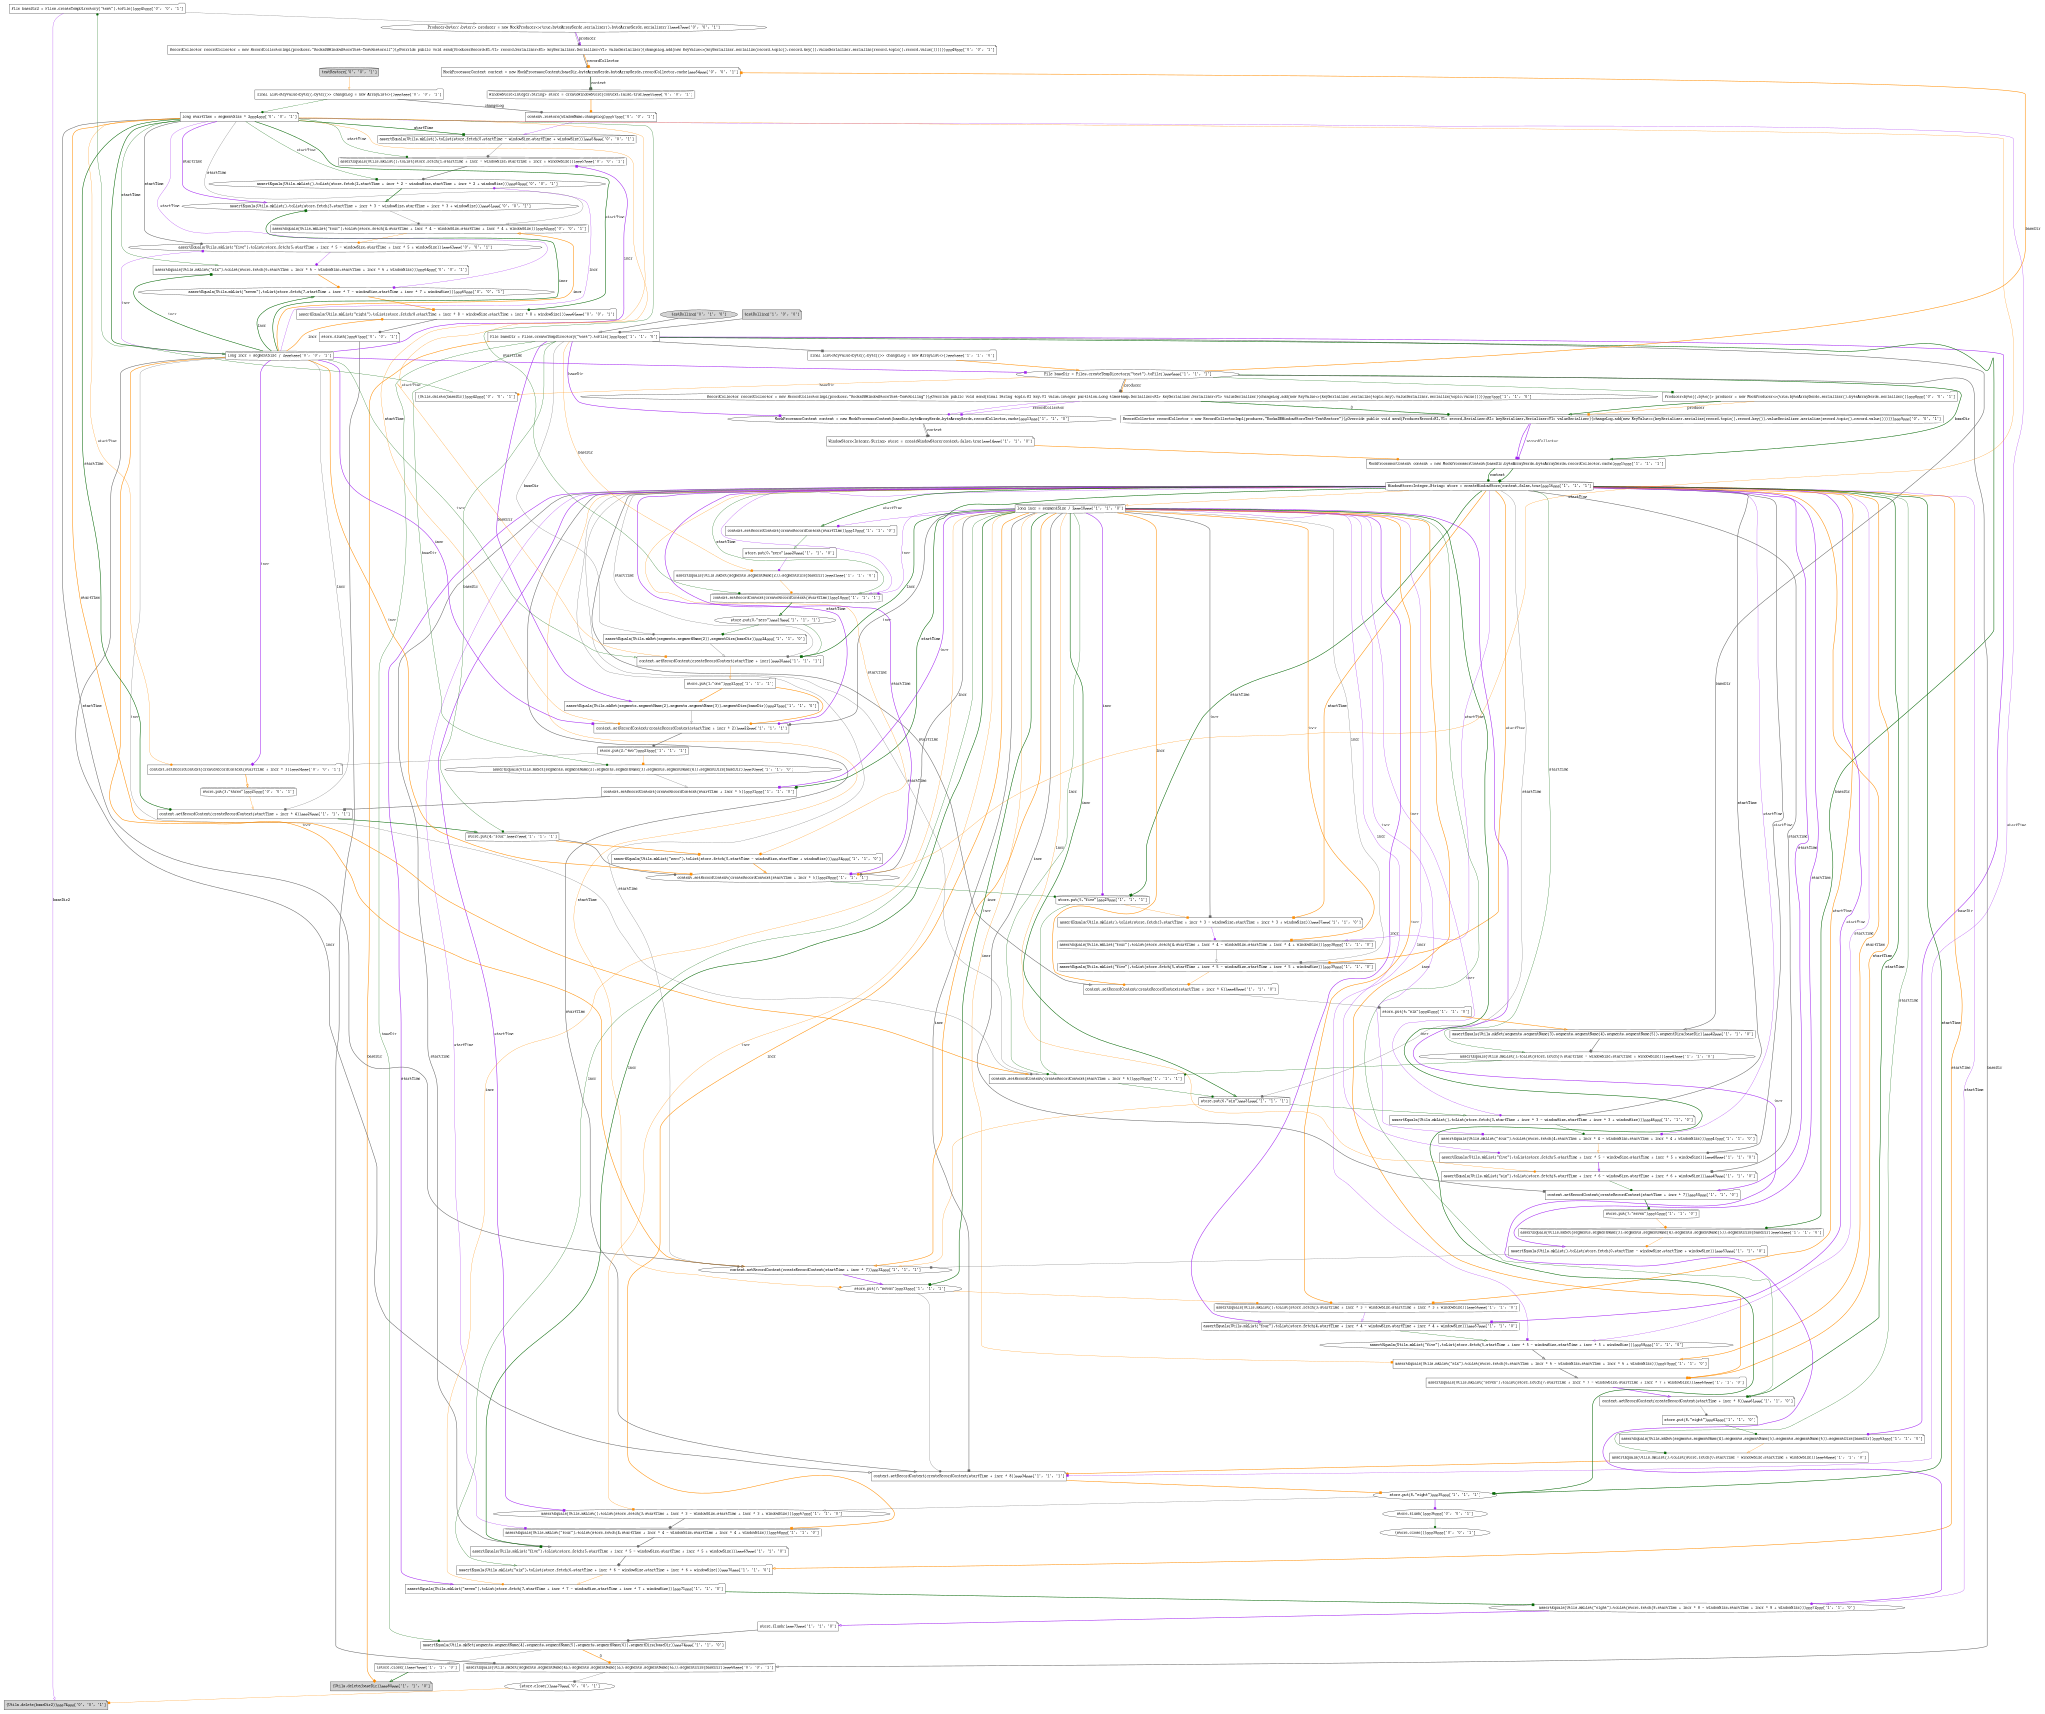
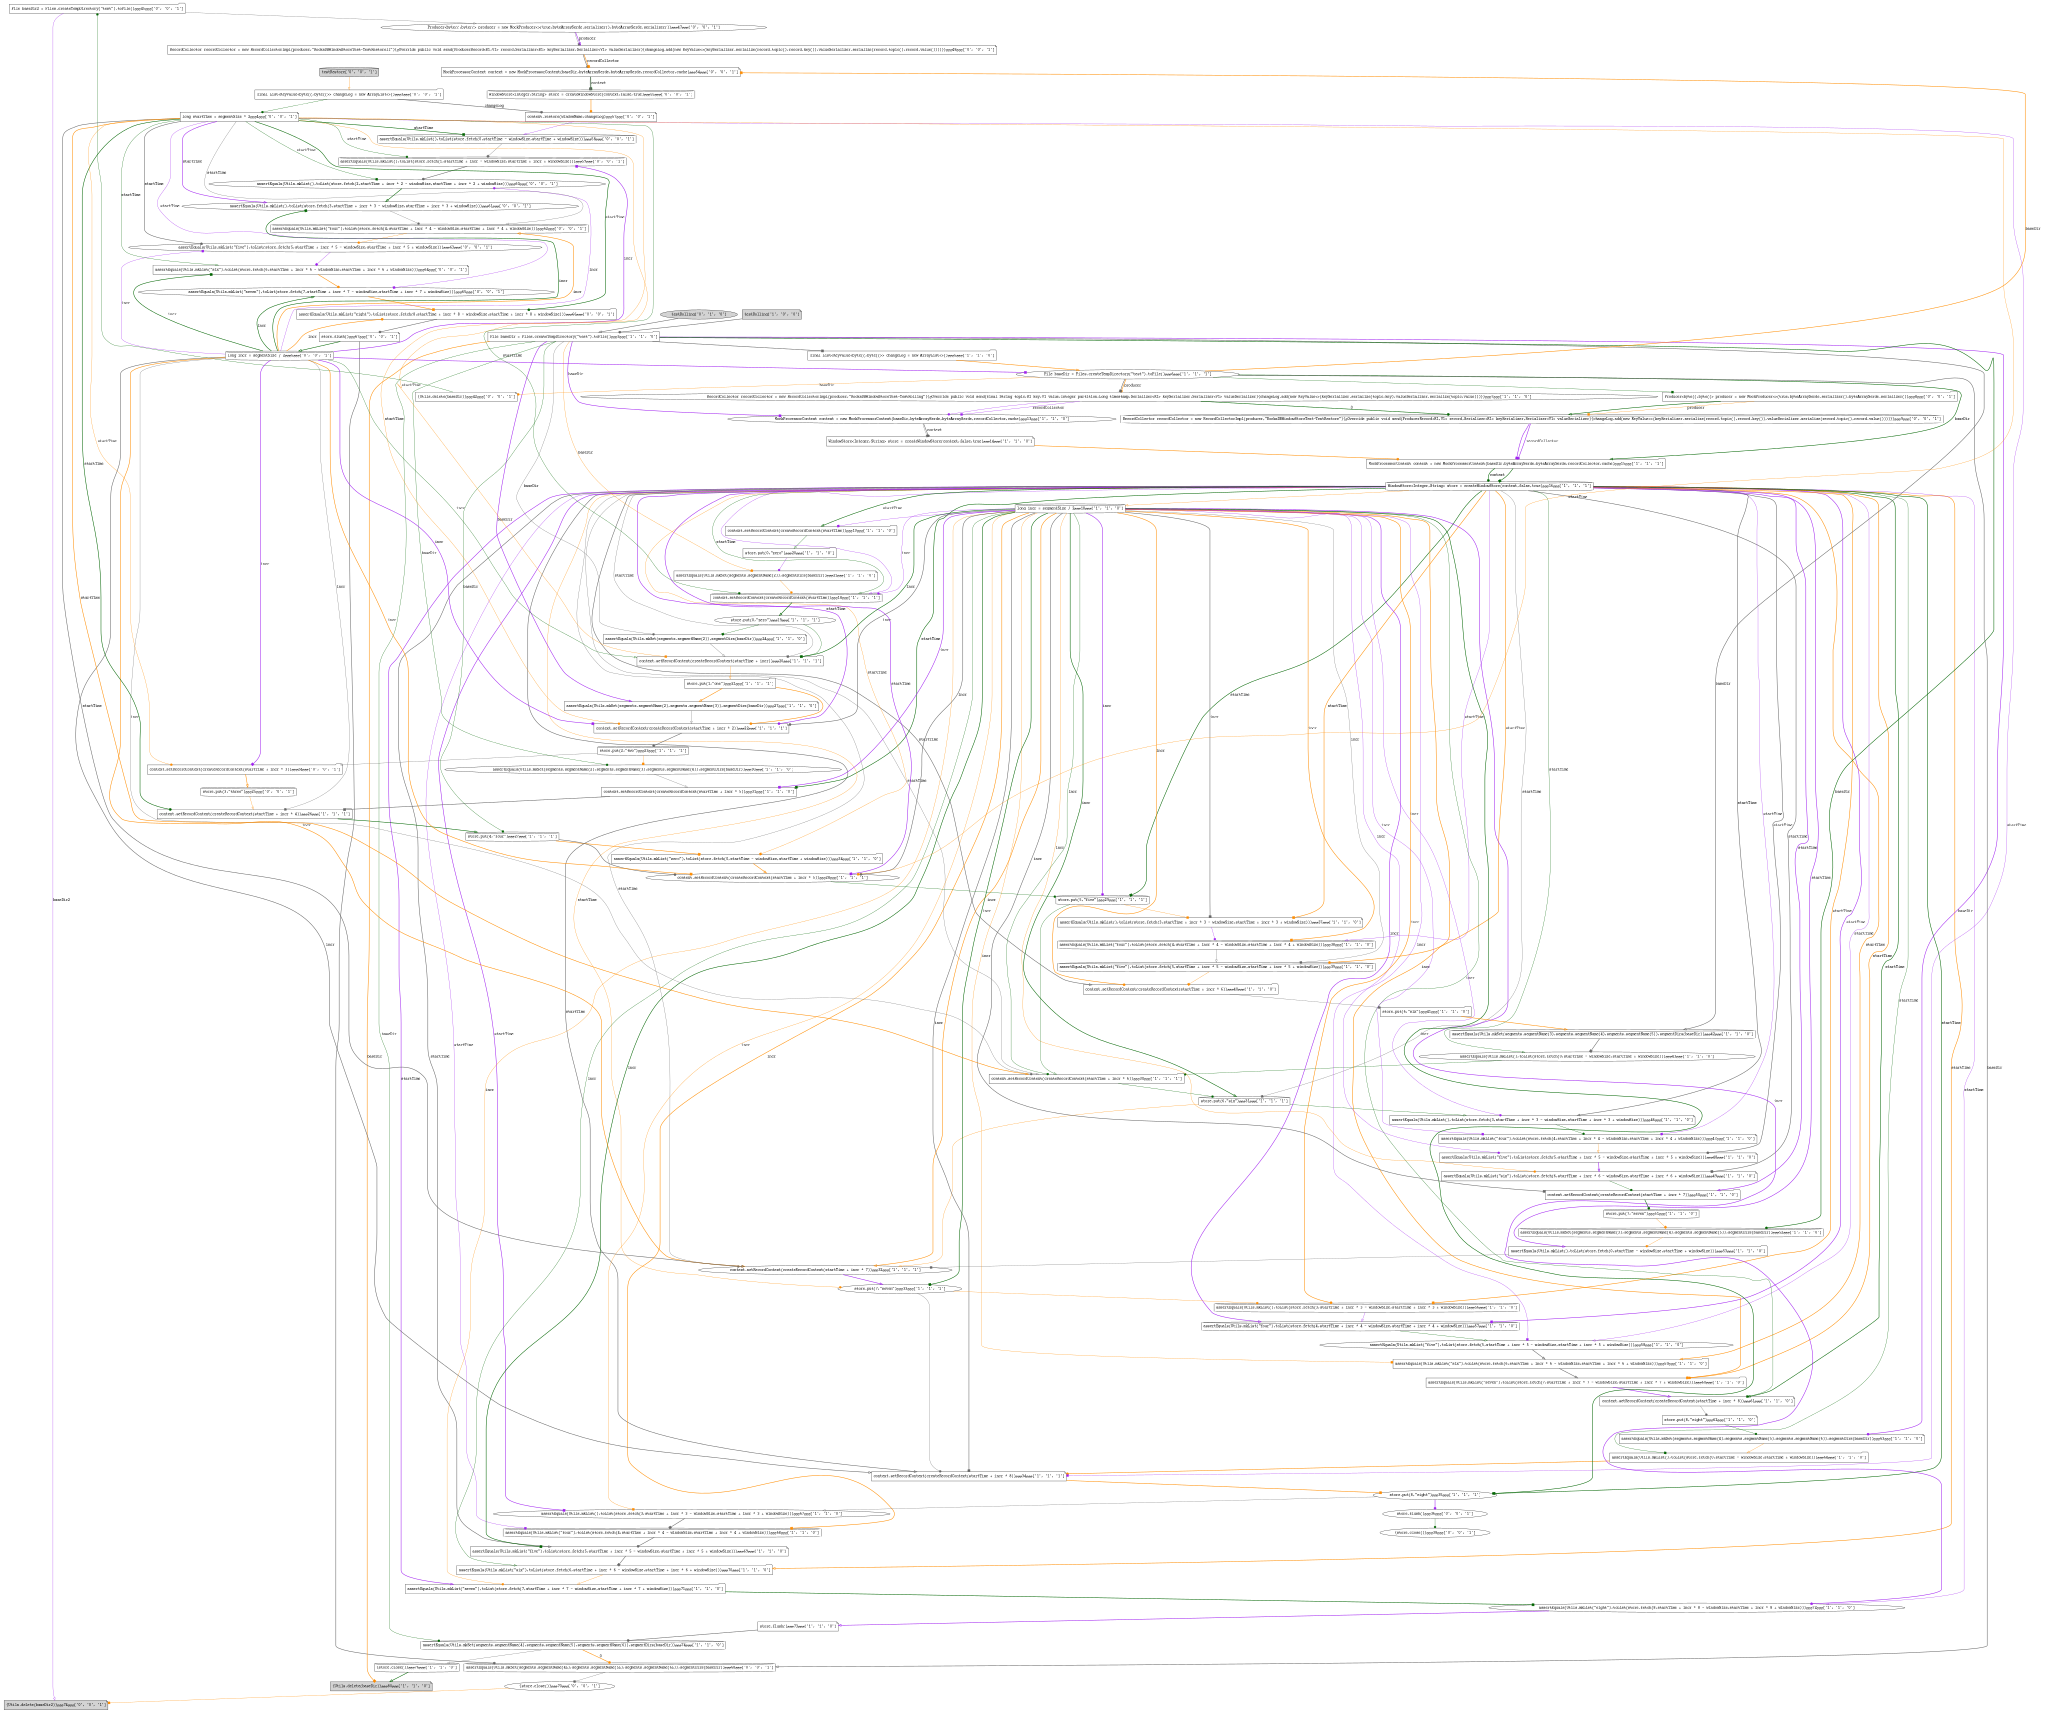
(112, 265) -> (321, 346)
